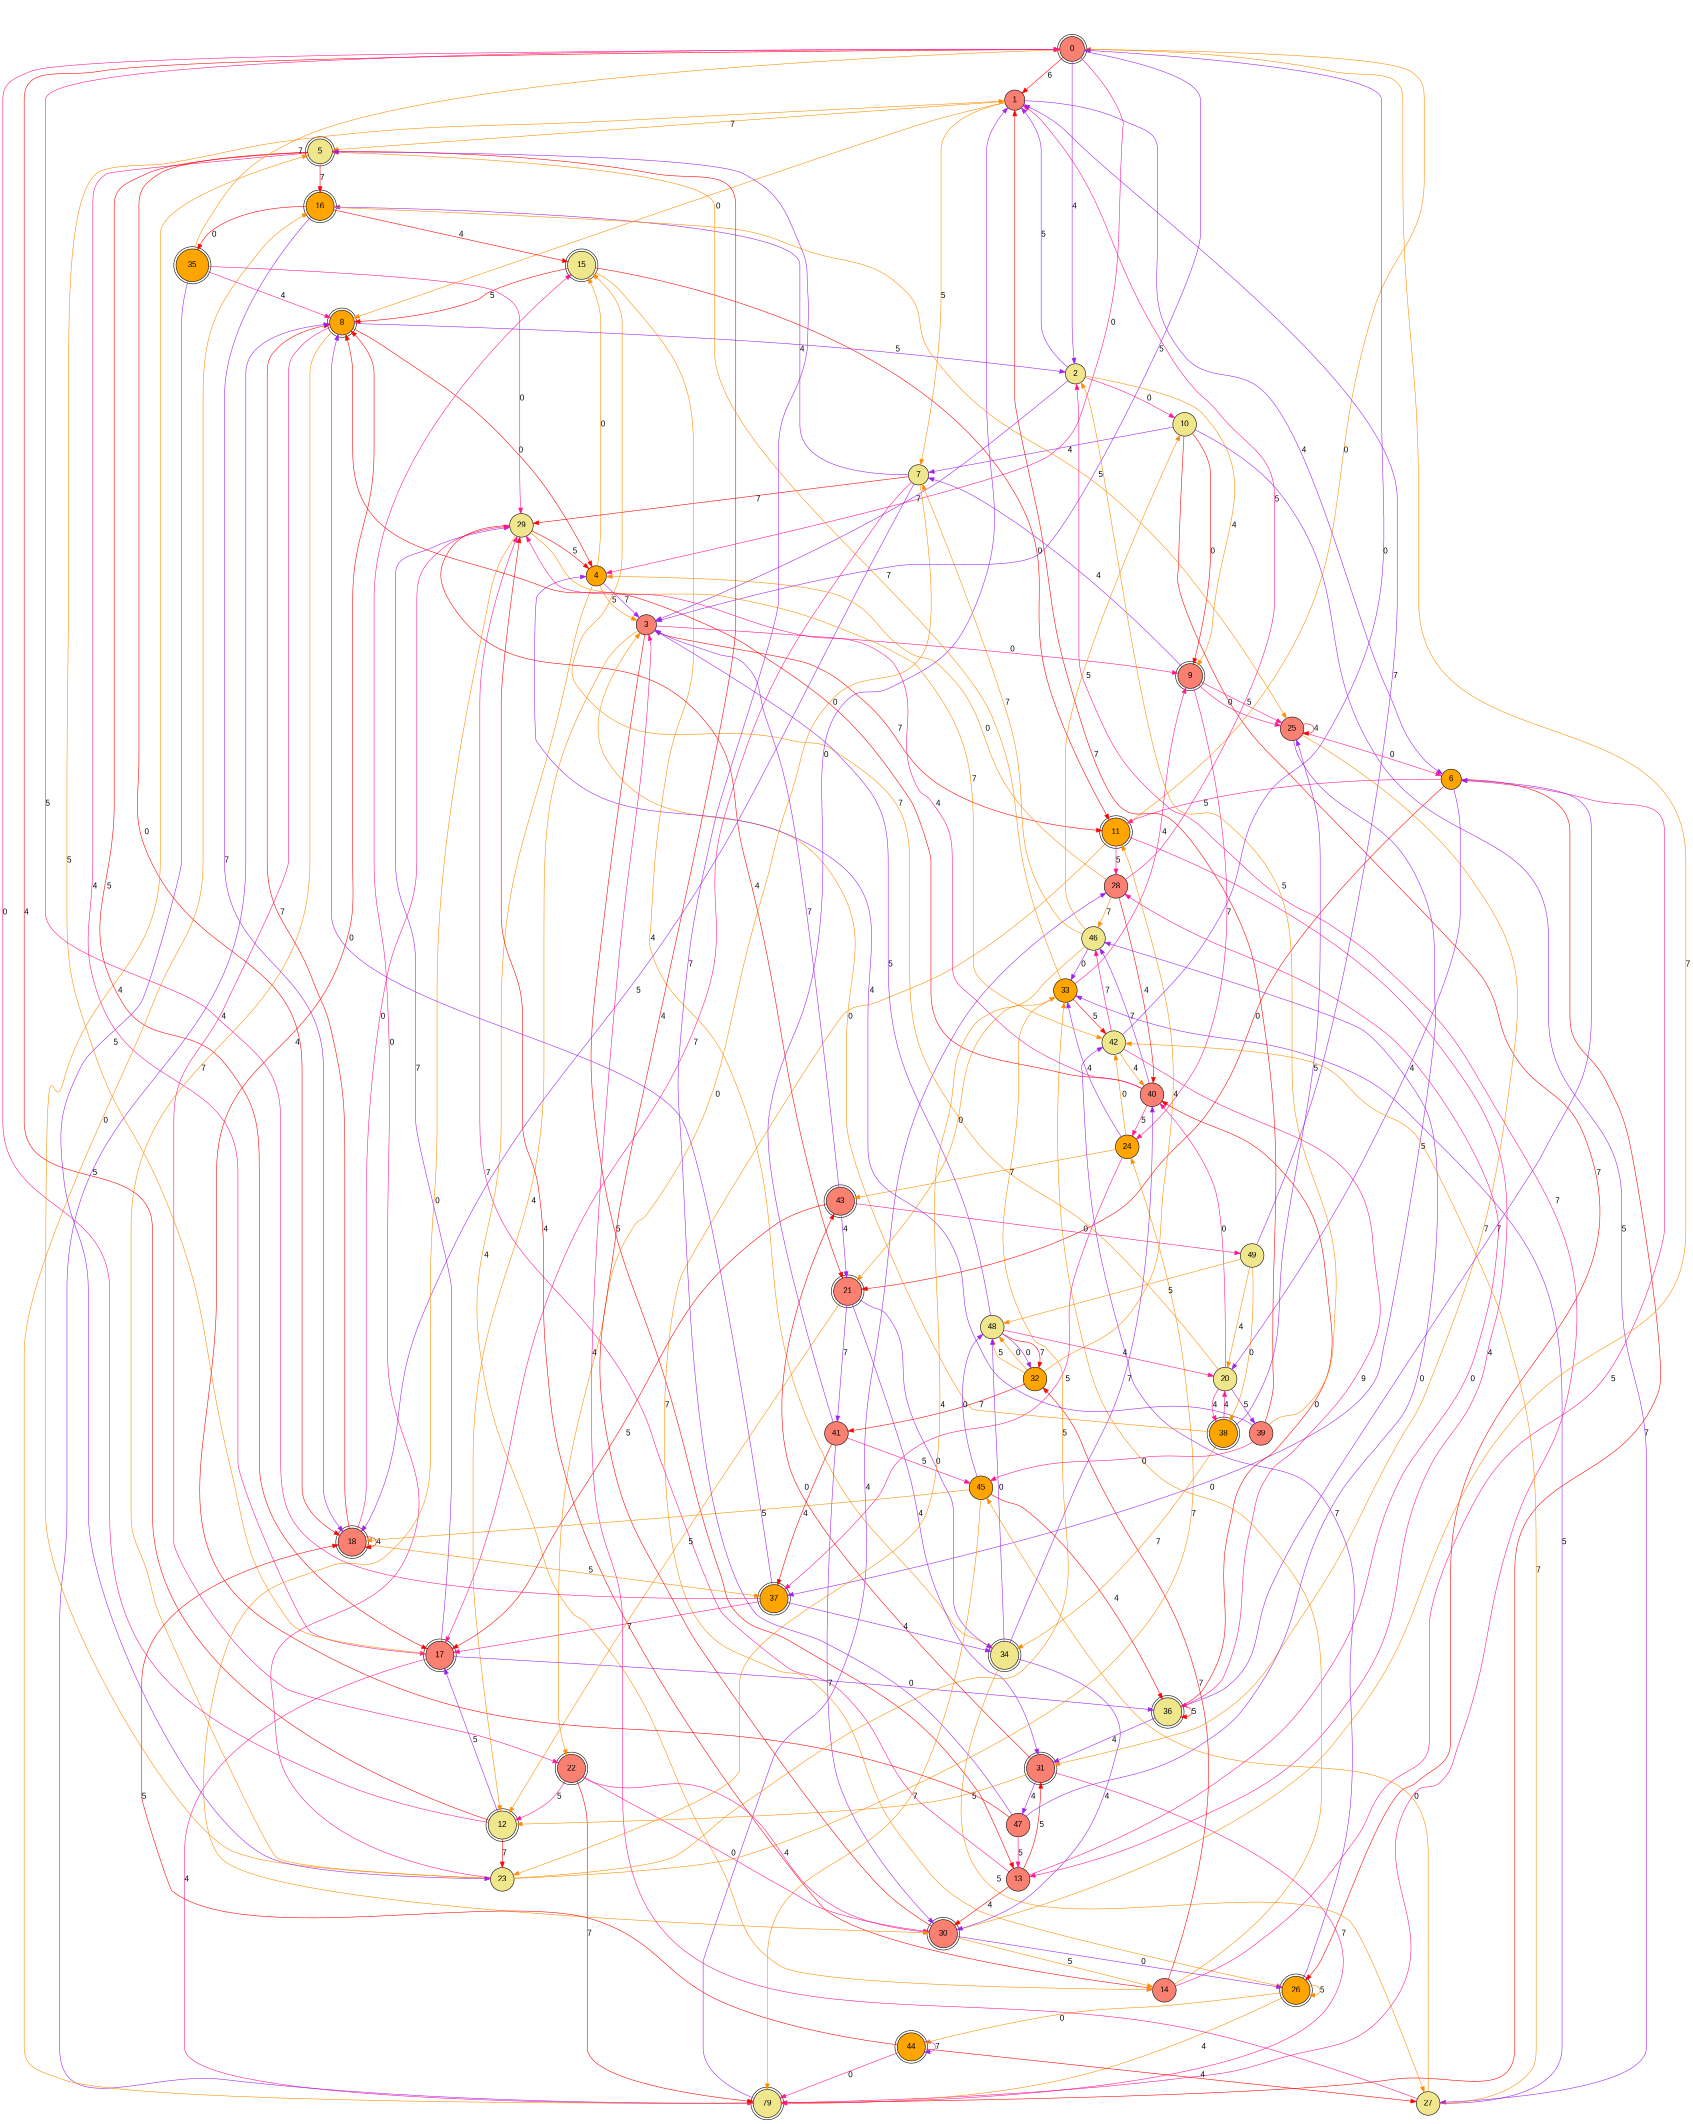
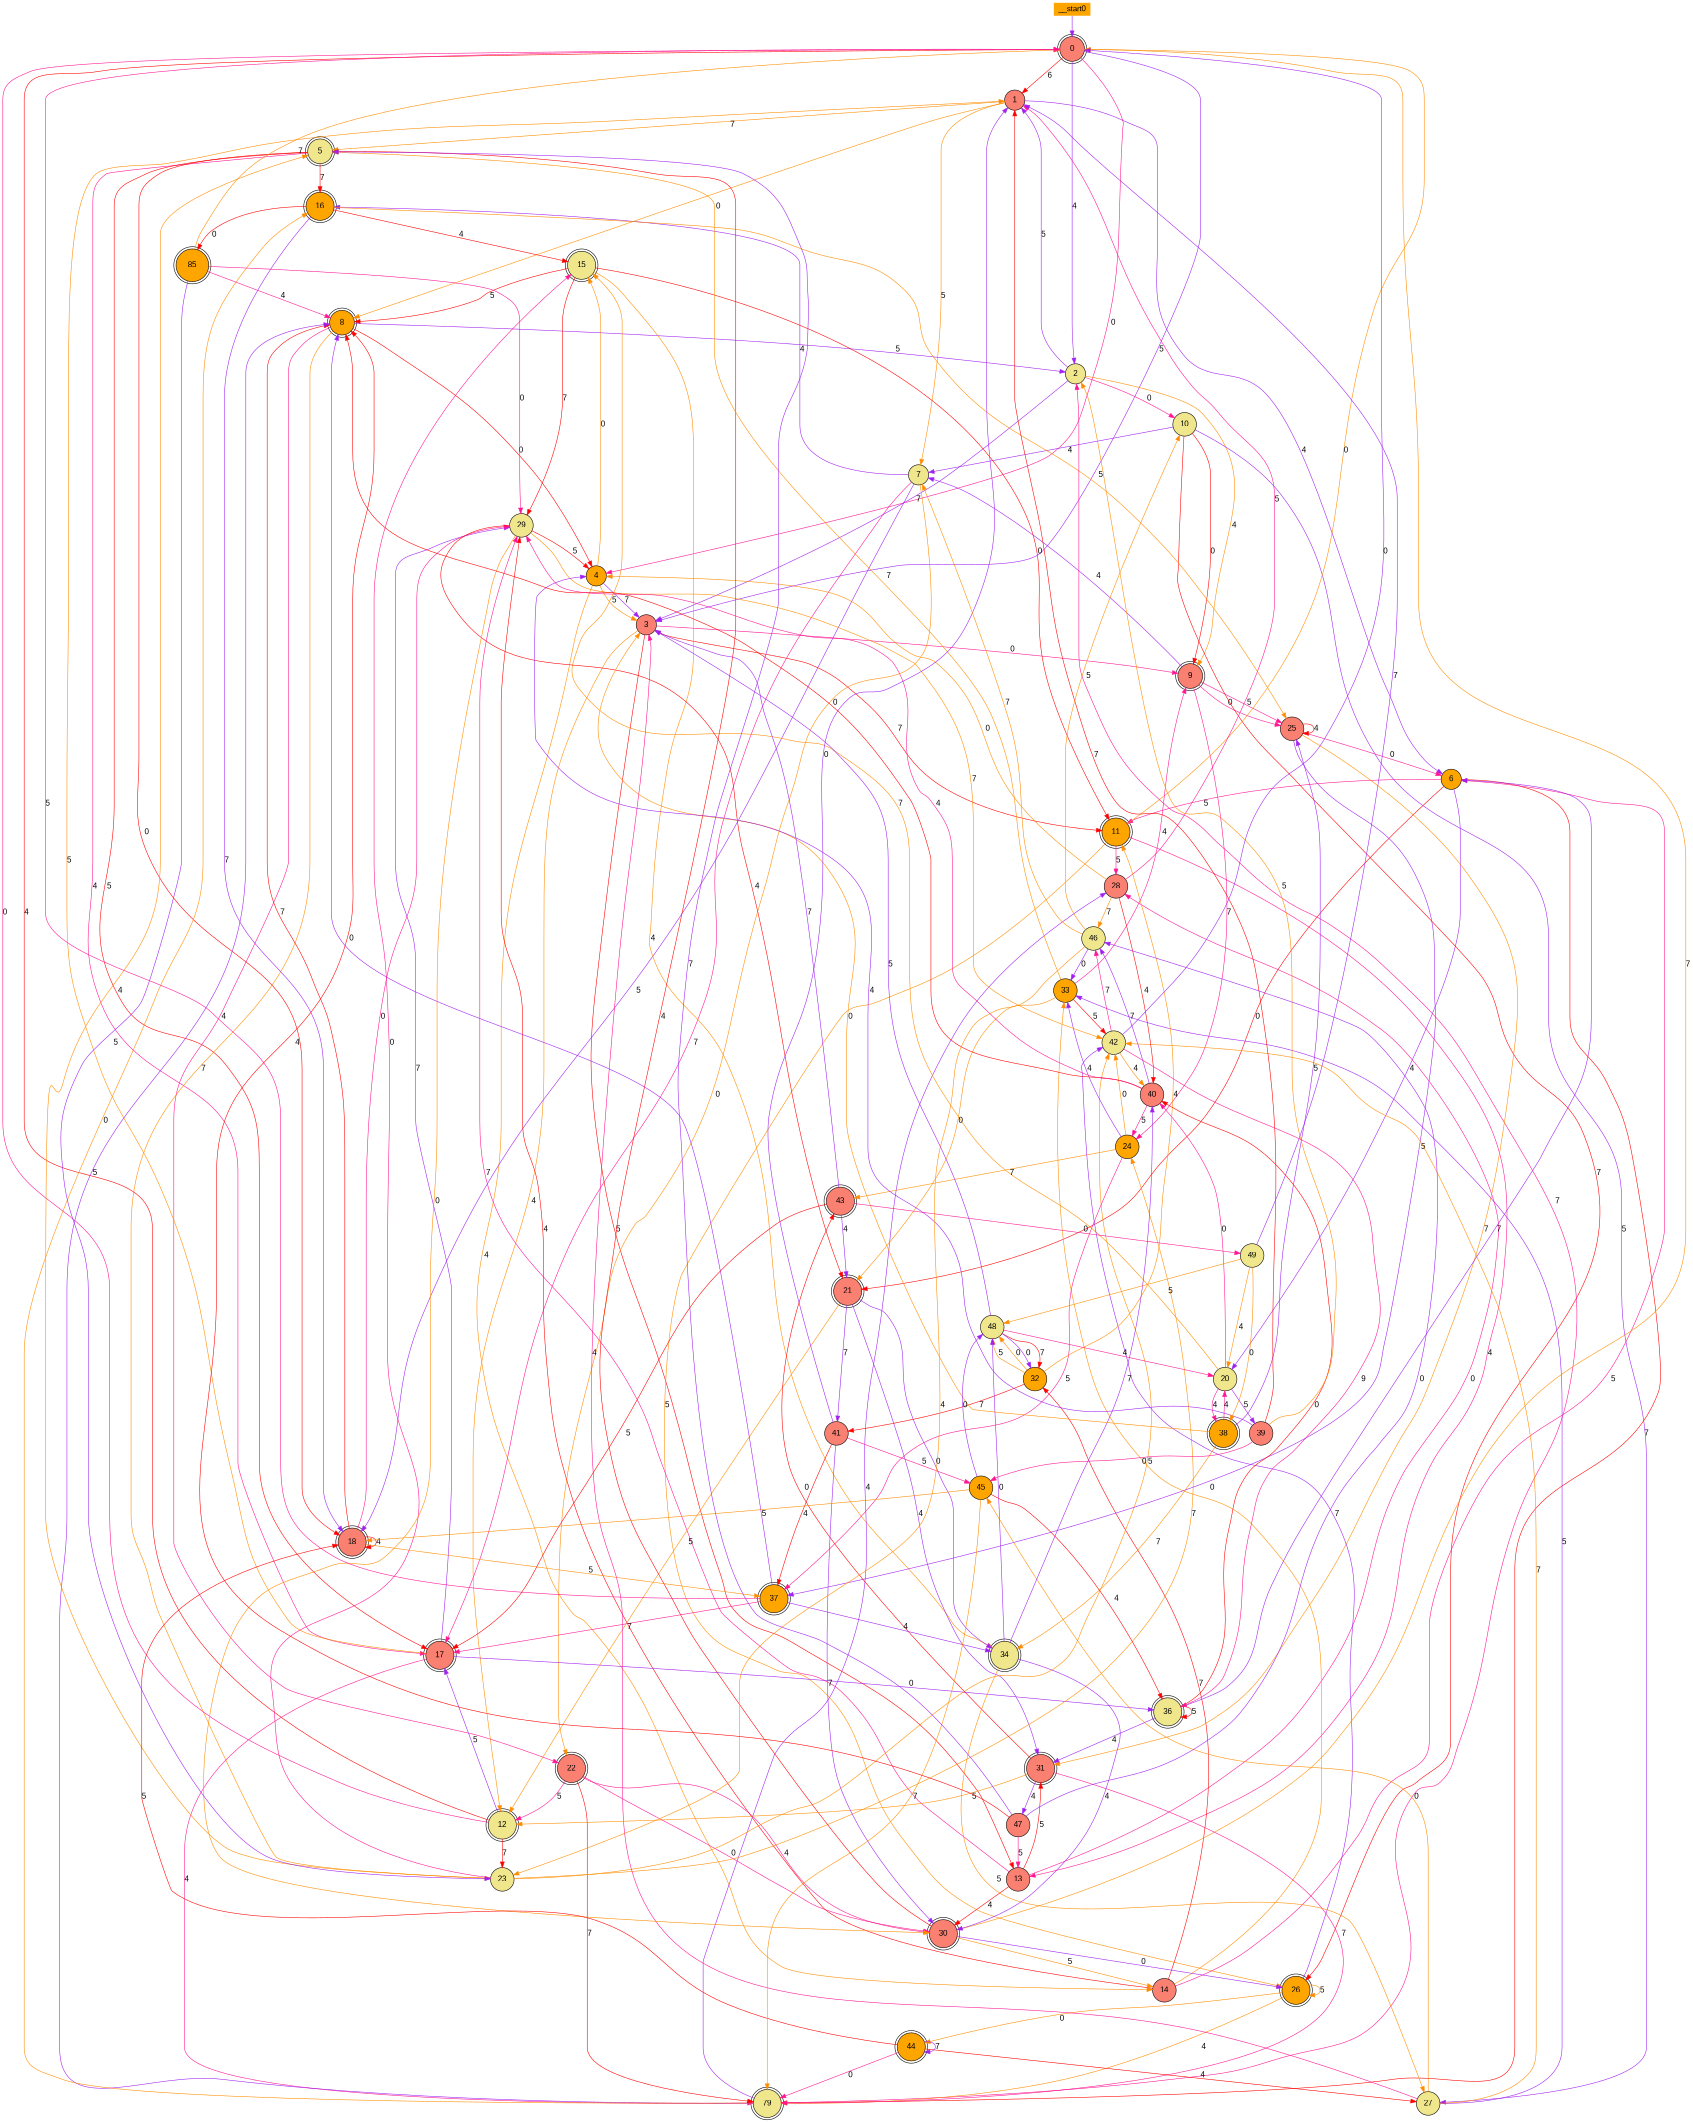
none -> (1072, 9)
(192, 265) -> (192, 265)
(724, 500) -> (562, 396)
(667, 1405) -> (667, 1405)
(1063, 1607) -> (1070, 1654)
